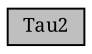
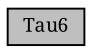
(46, 27) -> (46, 27)
